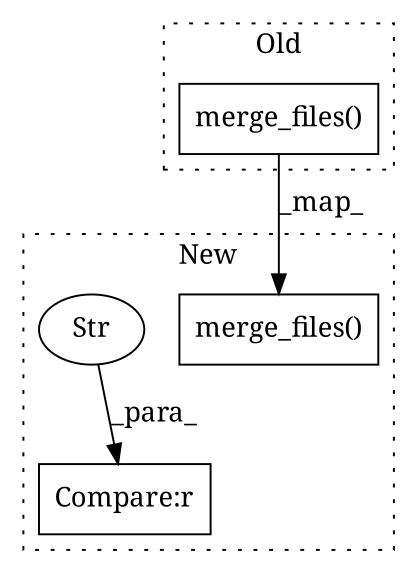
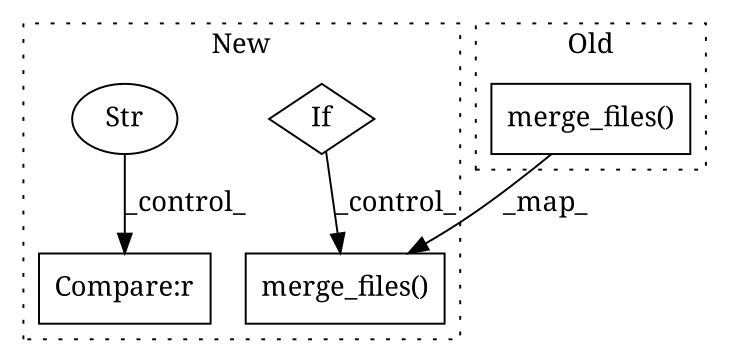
none -> (322, 119)
(155, 414) -> (186, 204)
